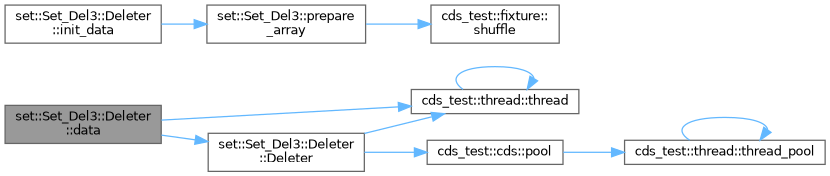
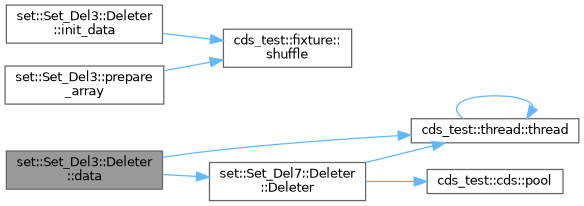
(178, 24) -> (186, 36)
(286, 152) -> (288, 182)
(725, 152) -> none
